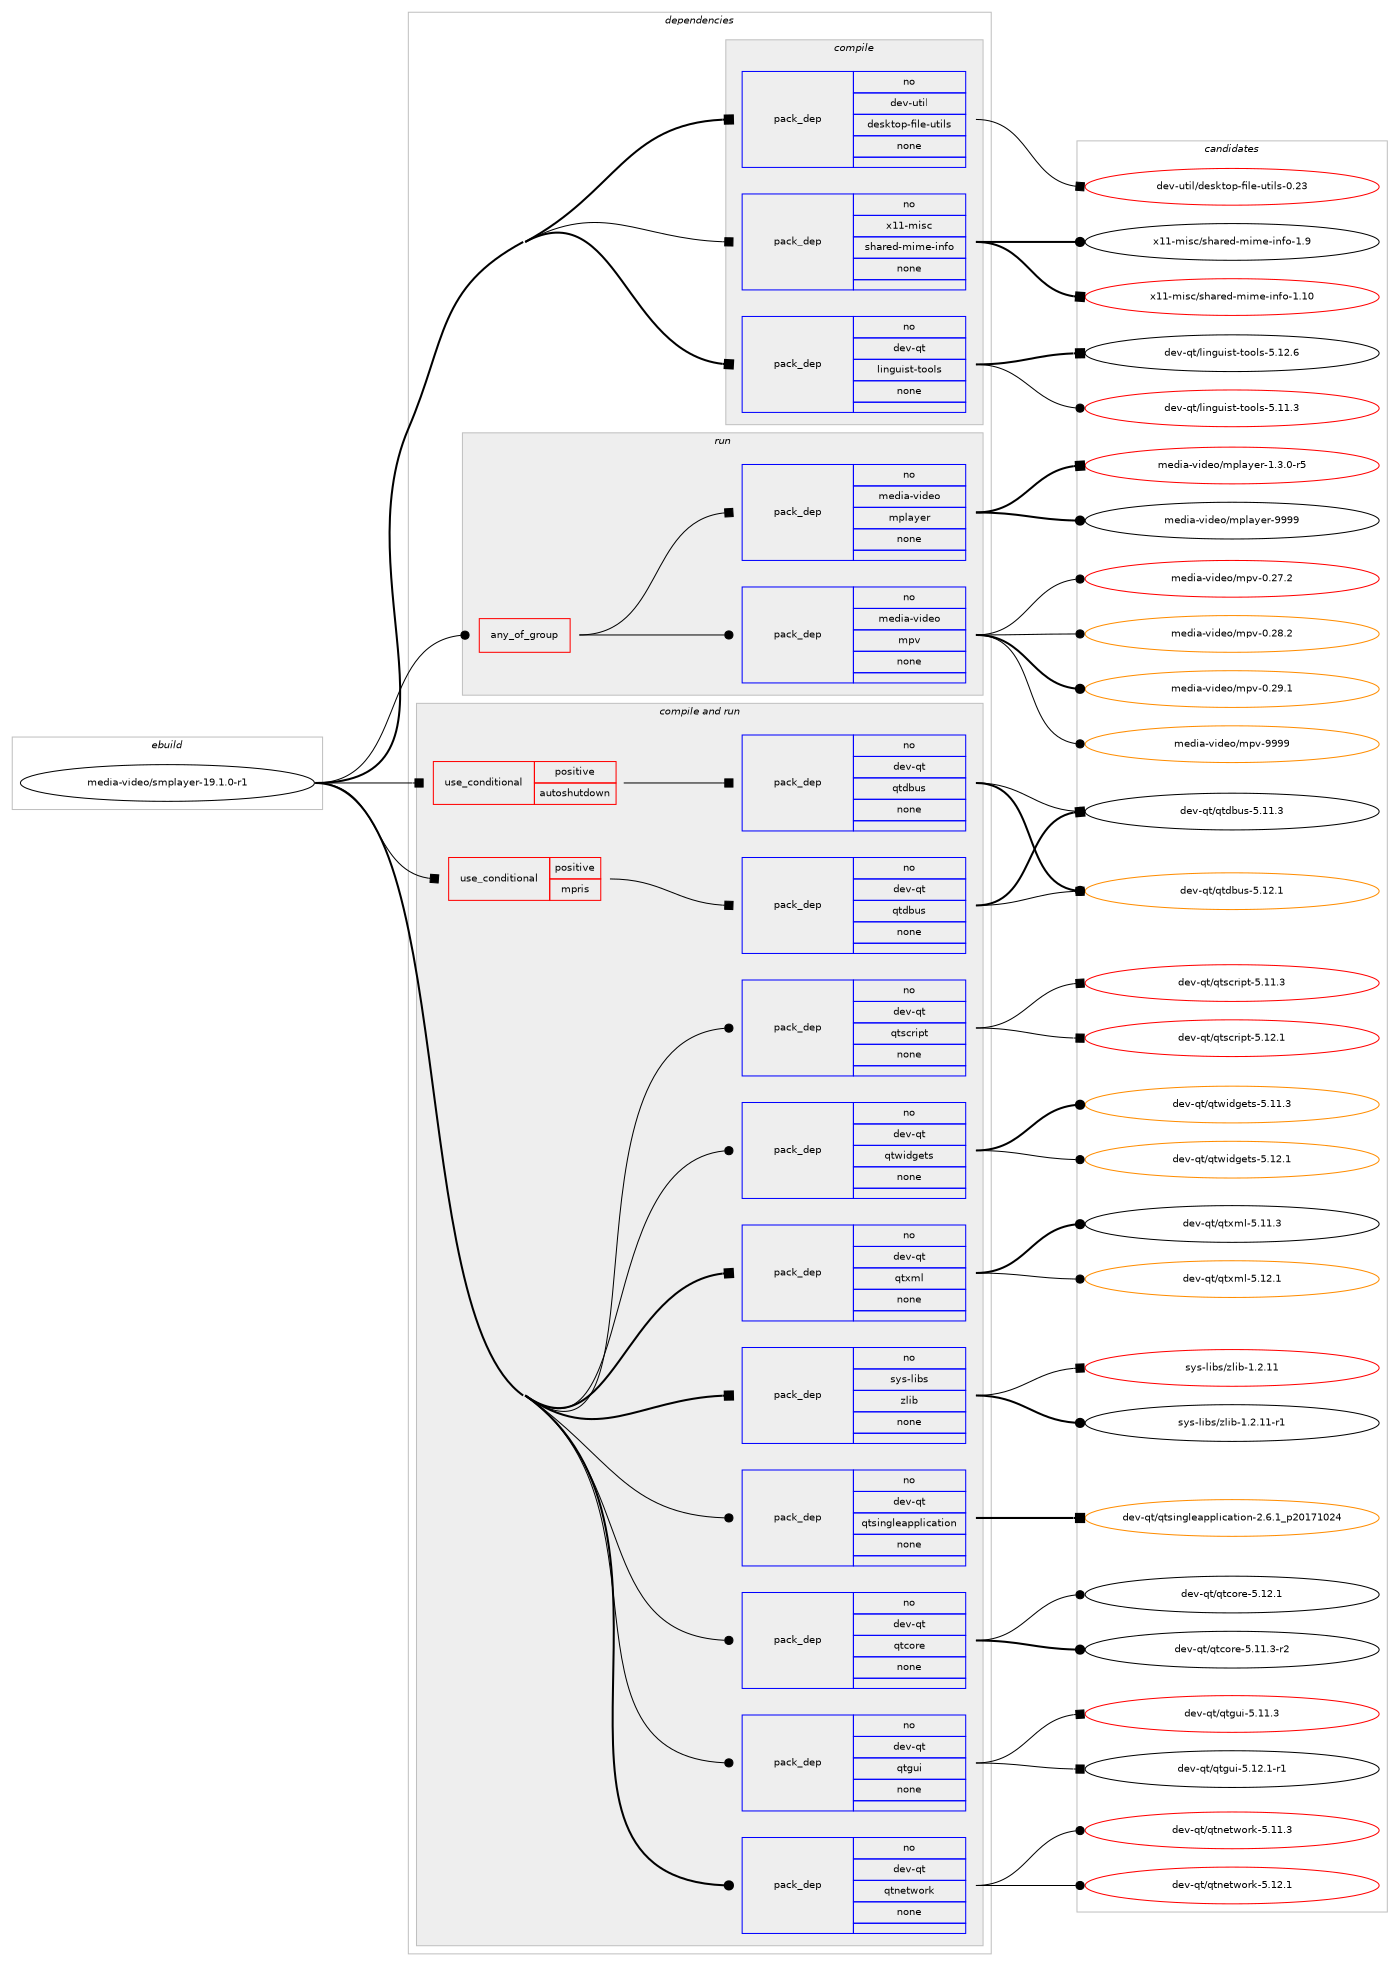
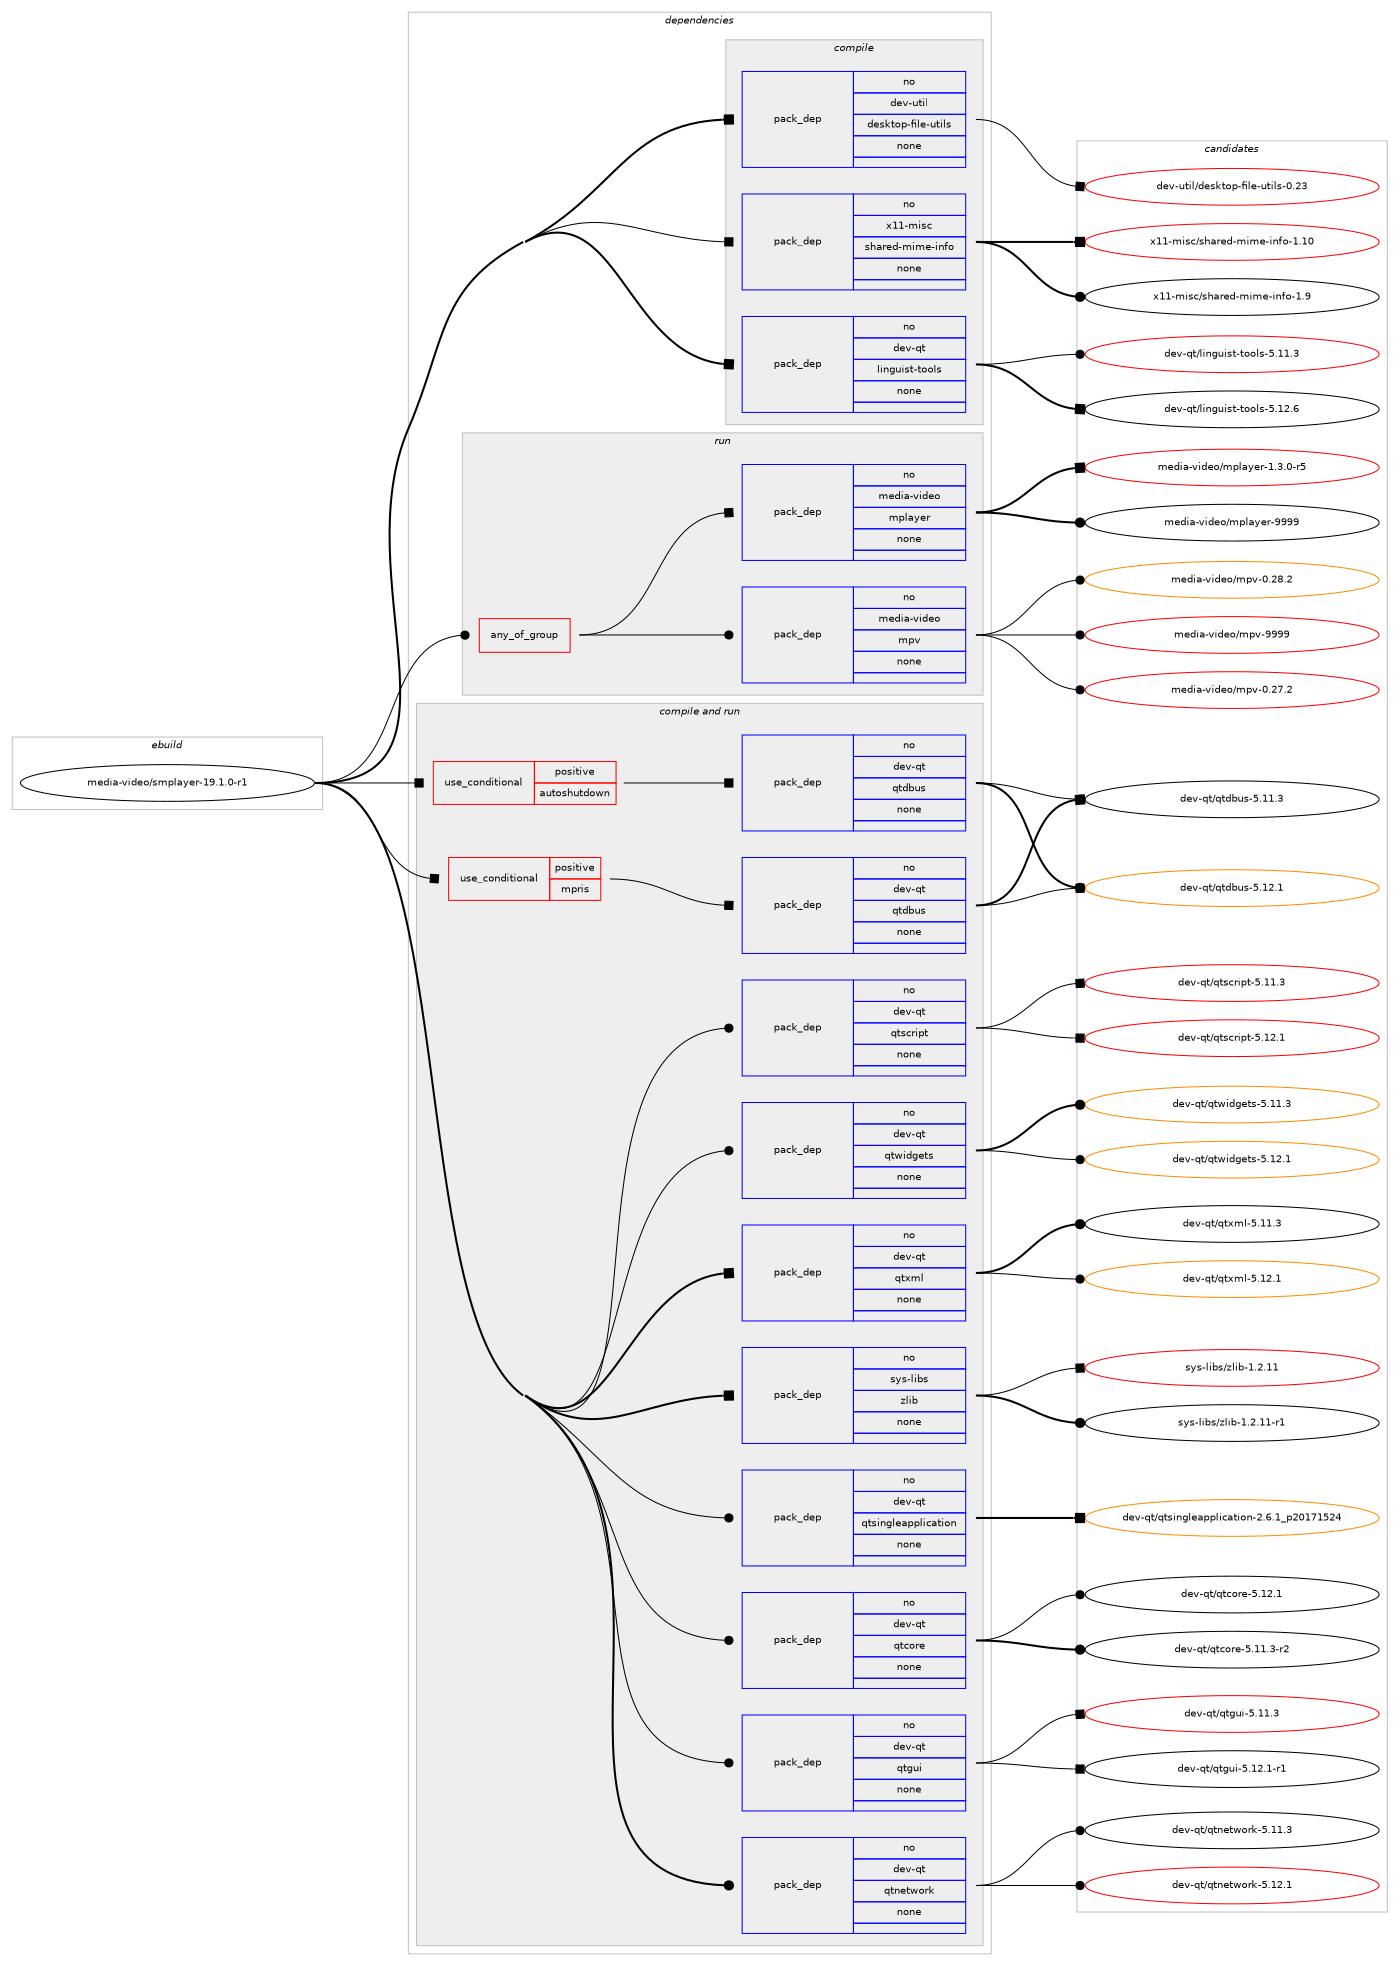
(1232, 689) -> none
(1232, 744) -> (1232, 635)
(1232, 1518) -> (1232, 1518)
(1232, 1830) -> (1232, 1830)
